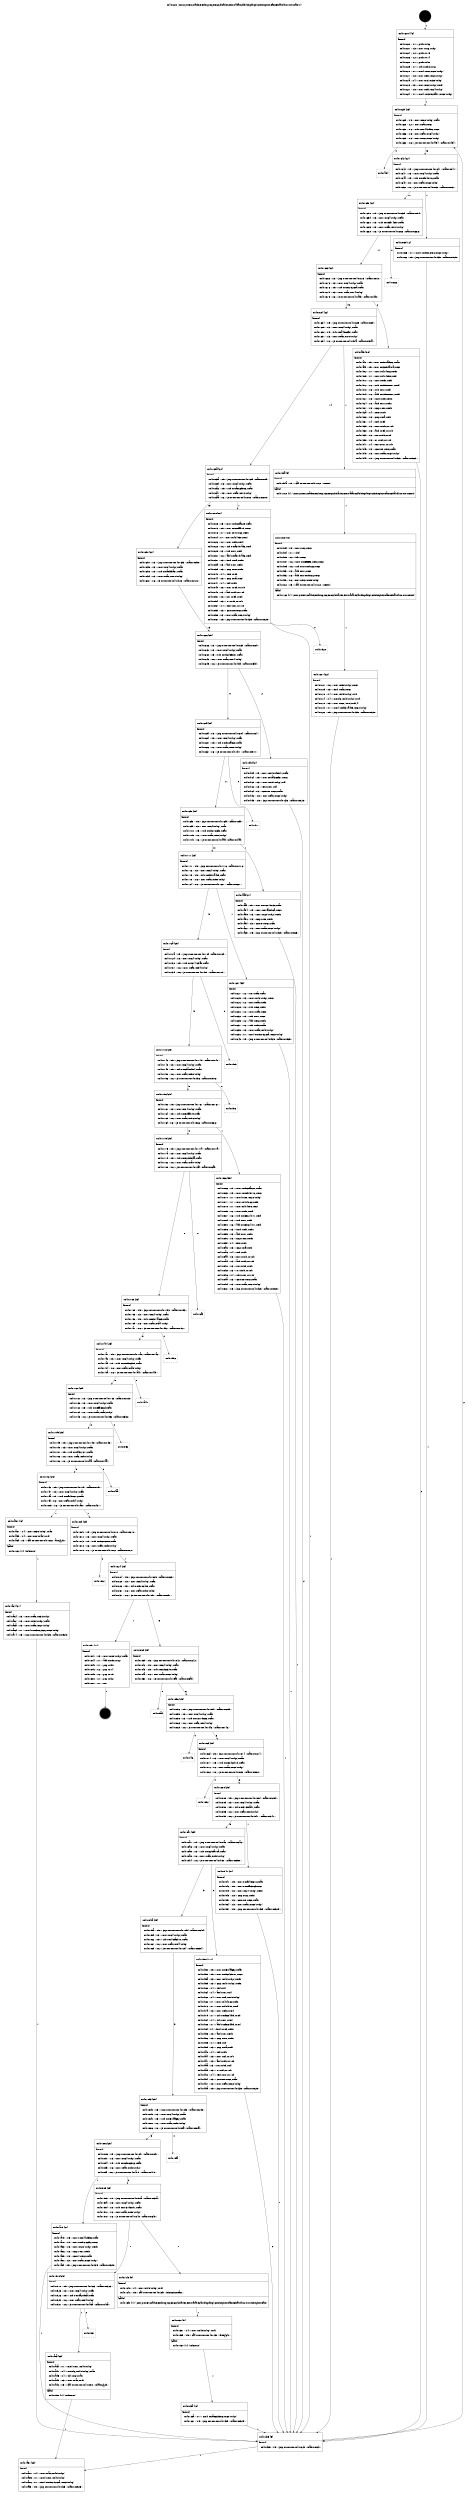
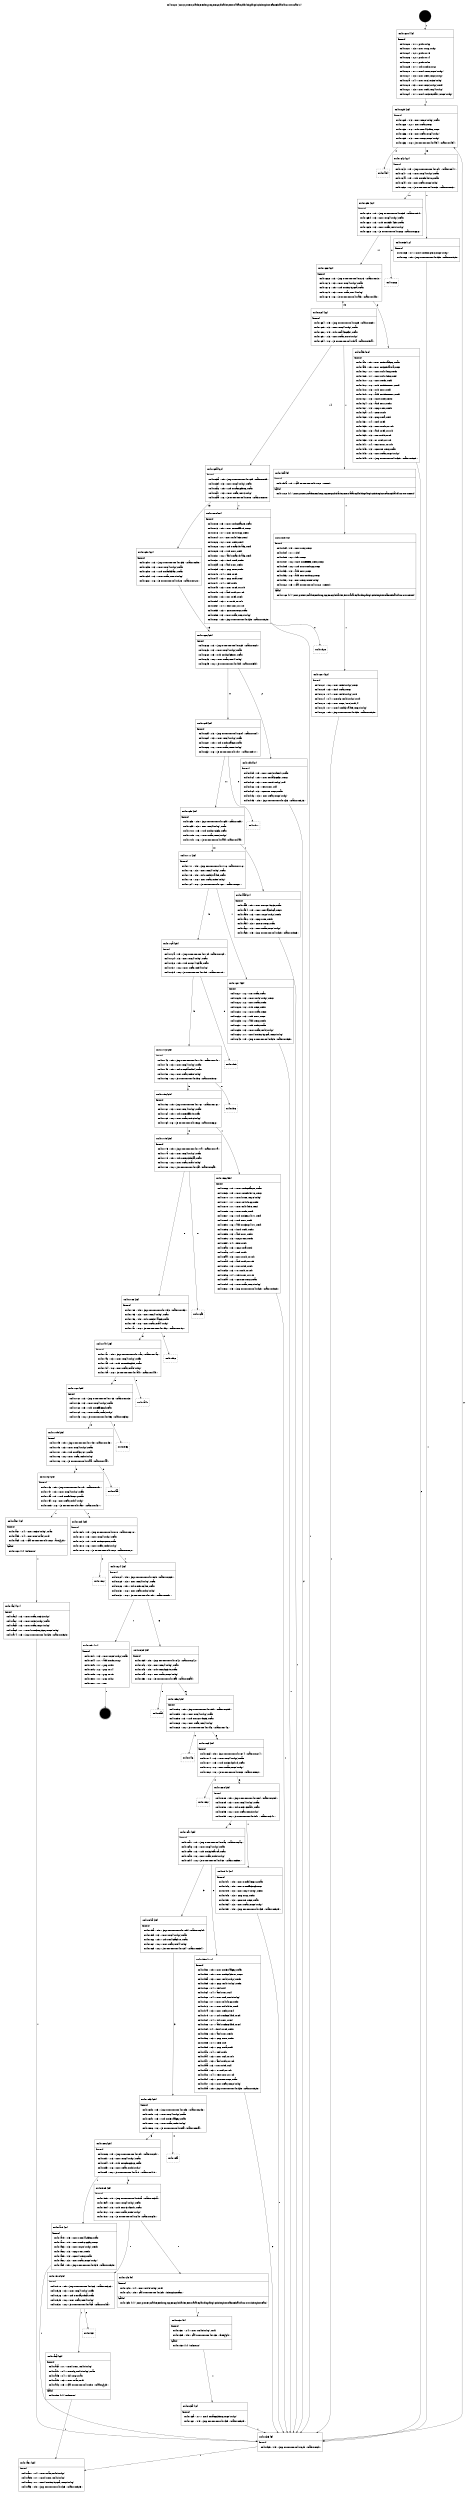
(347, 304) -> (342, 305)
